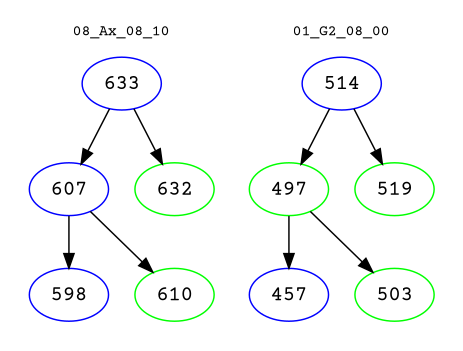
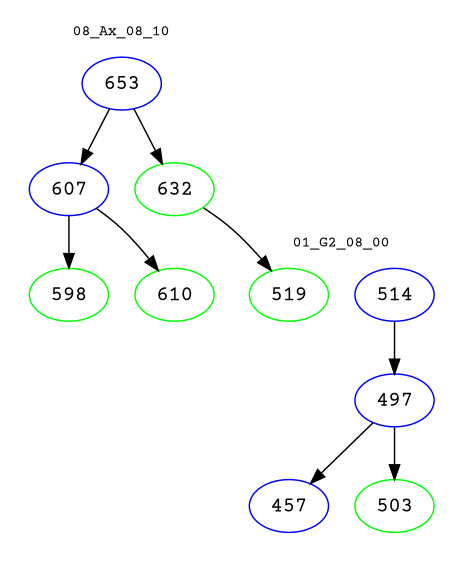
(122, 84) -> (122, 84)
(365, 130) -> (247, 243)
(289, 189) -> (395, 400)
(69, 295) -> (69, 295)
